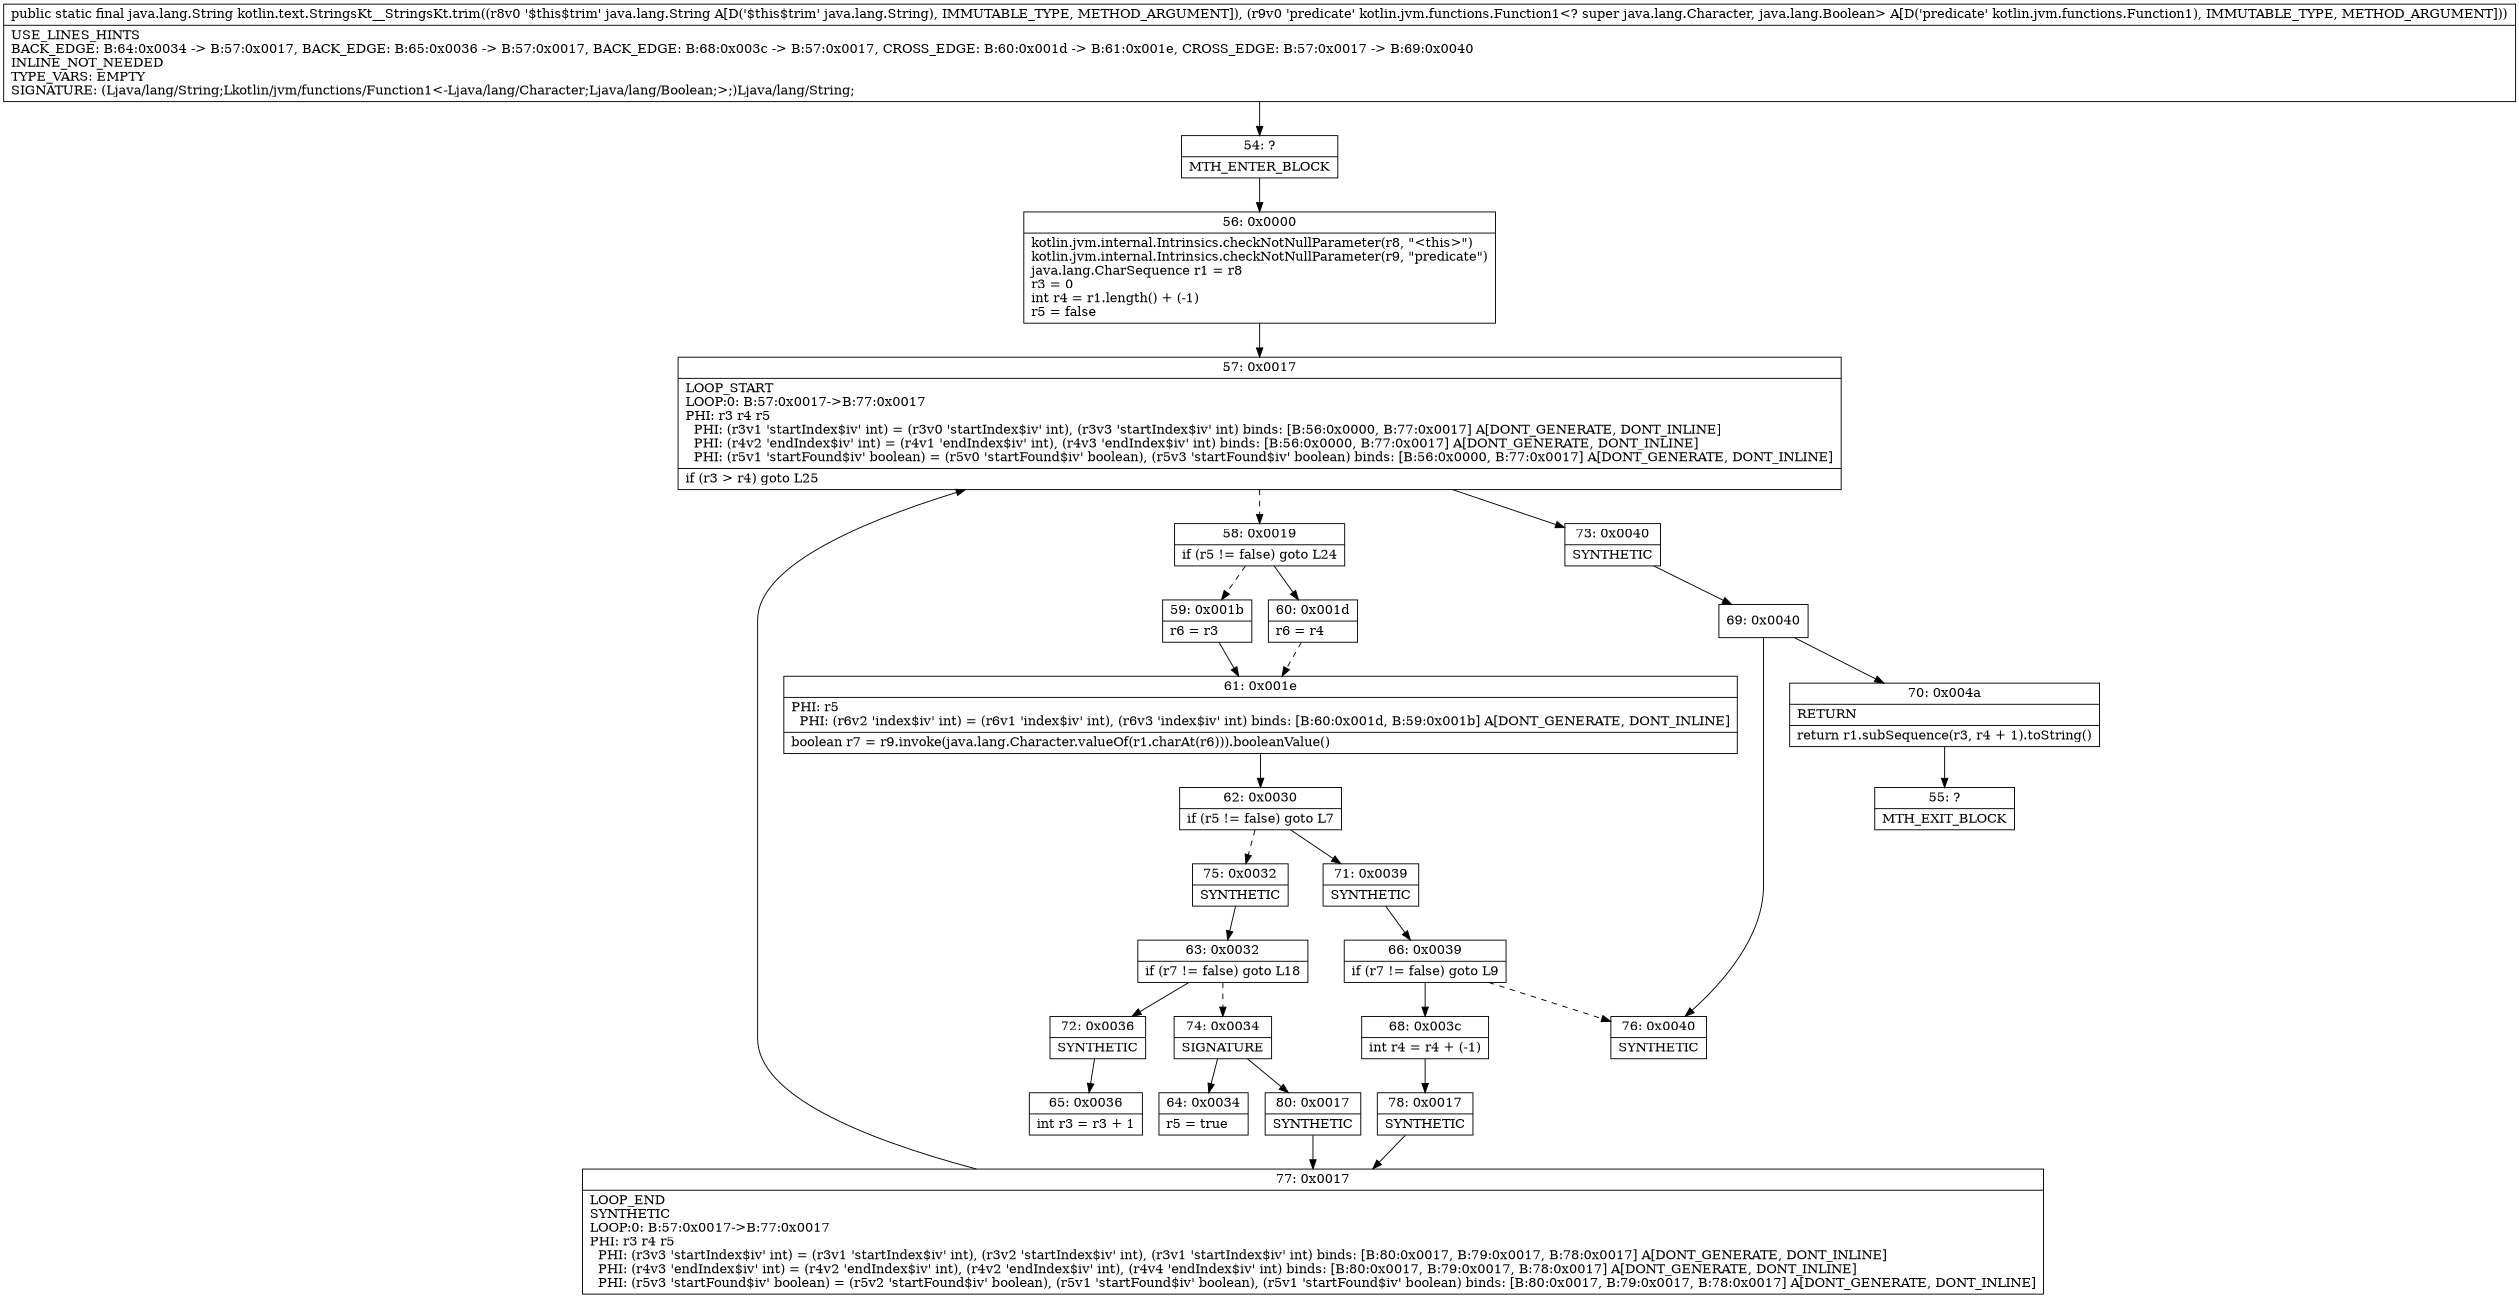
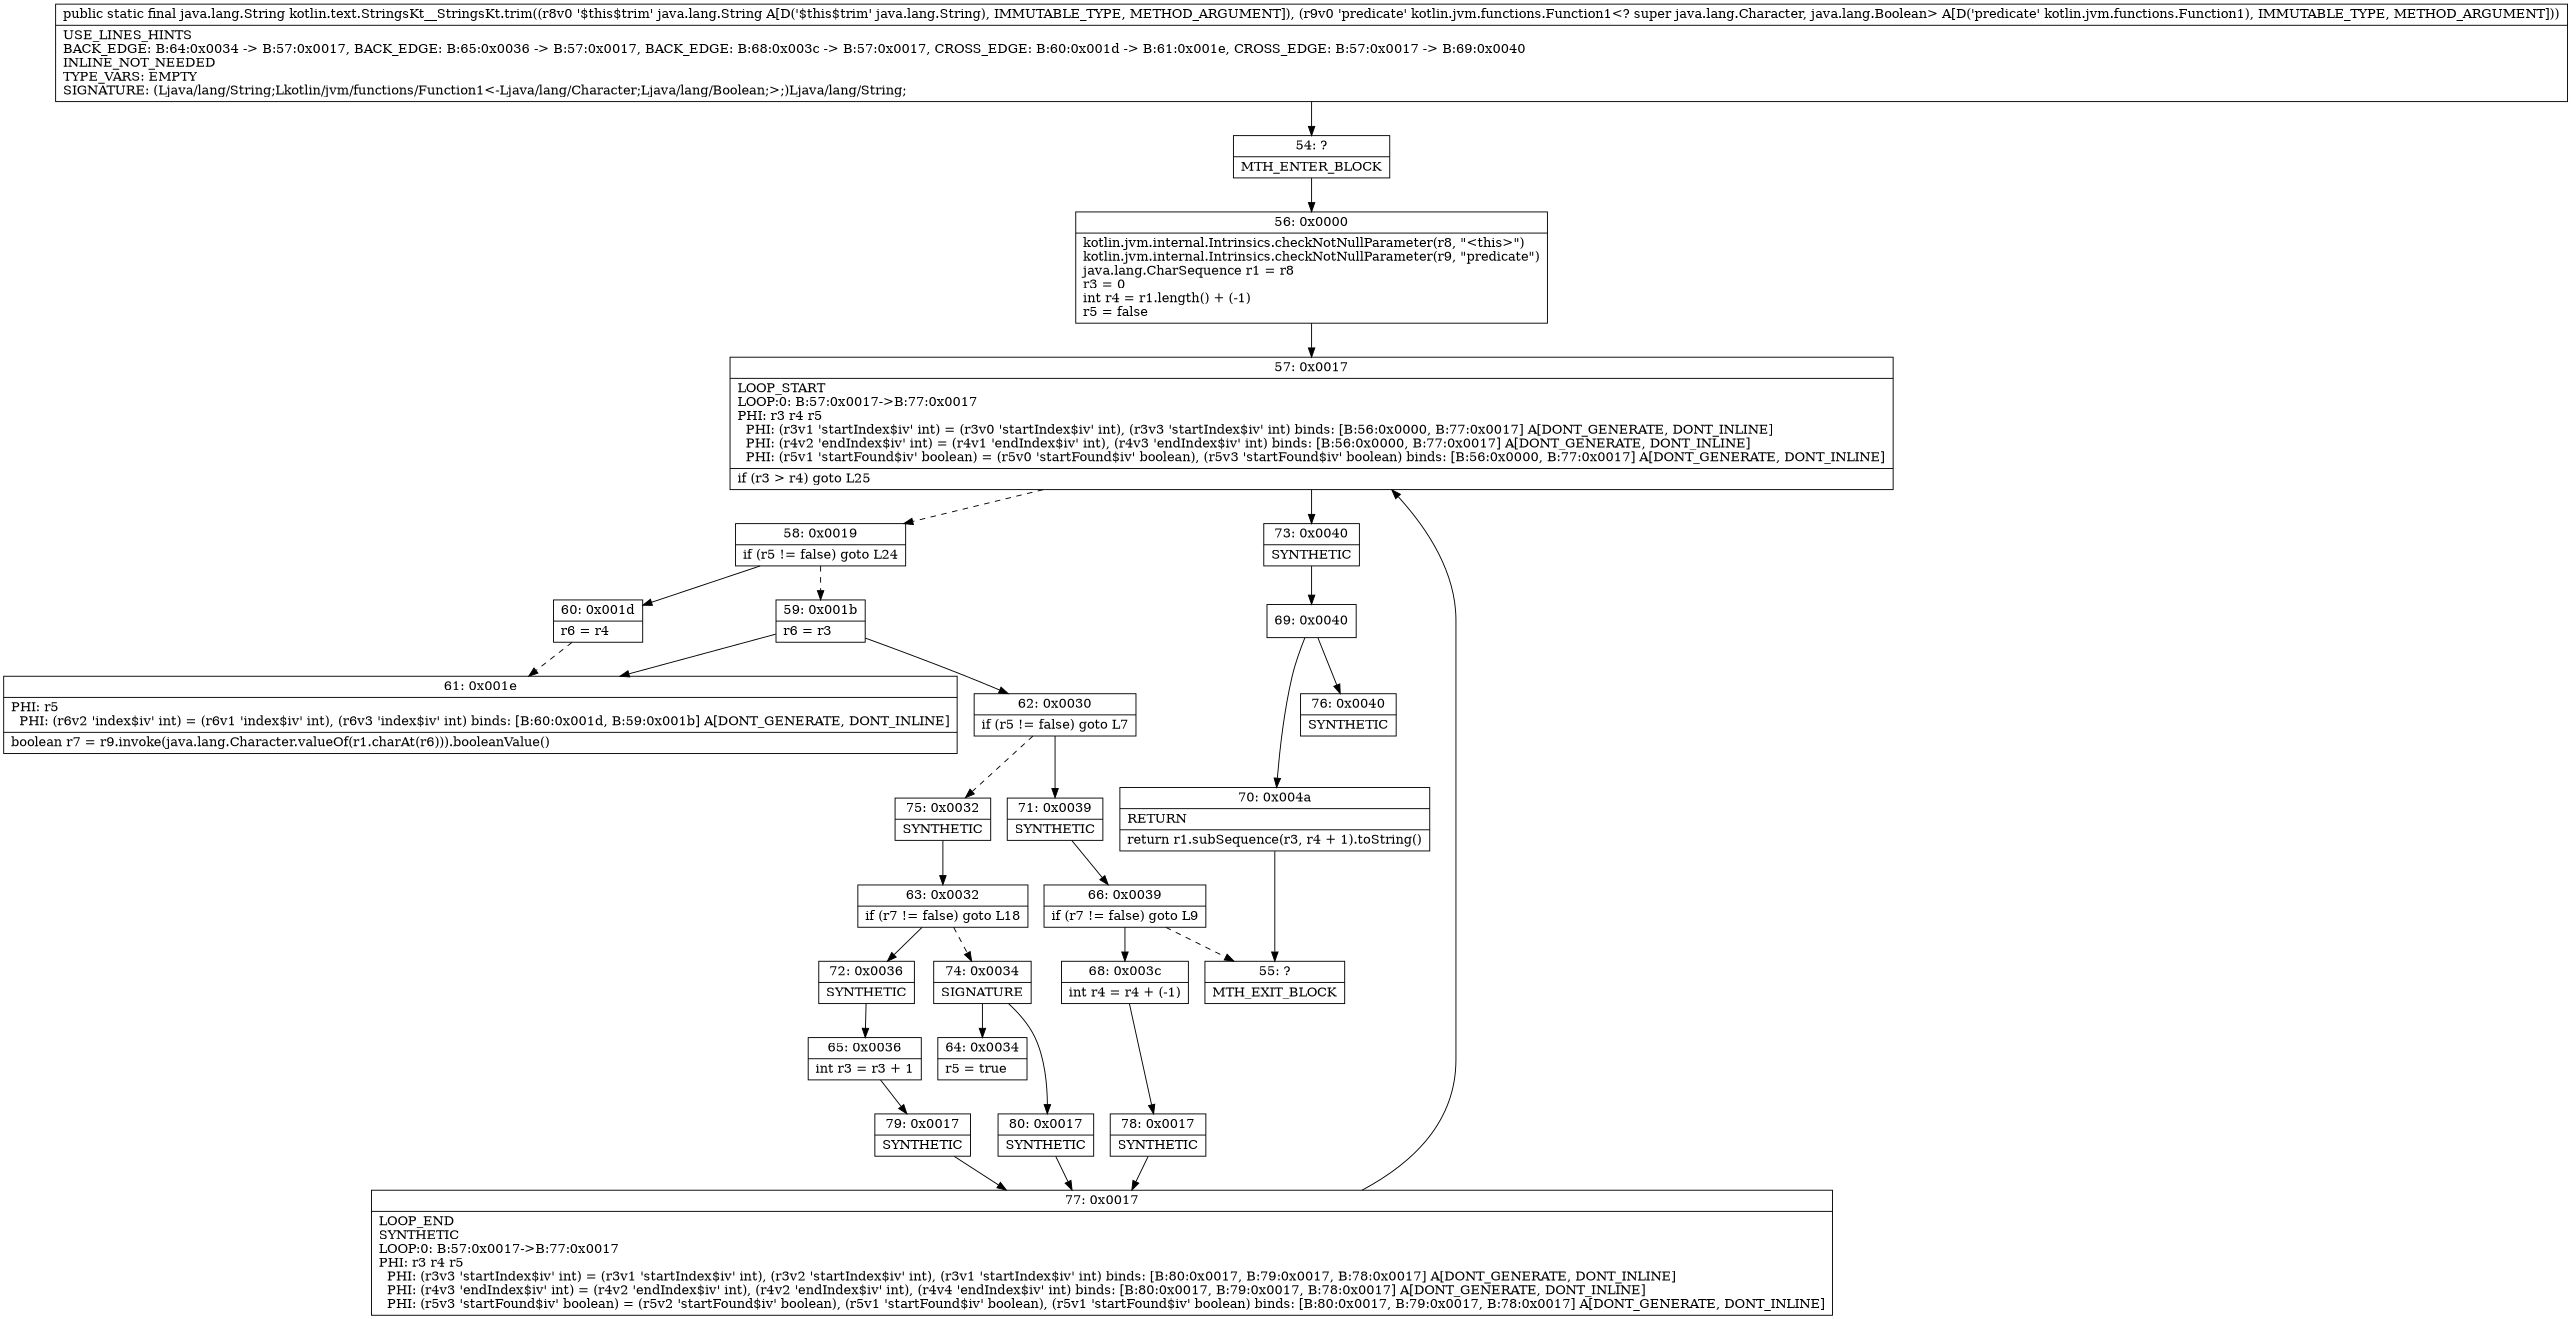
(1261, 766) -> (933, 663)
(1545, 1001) -> (1196, 942)
none -> (923, 1135)
